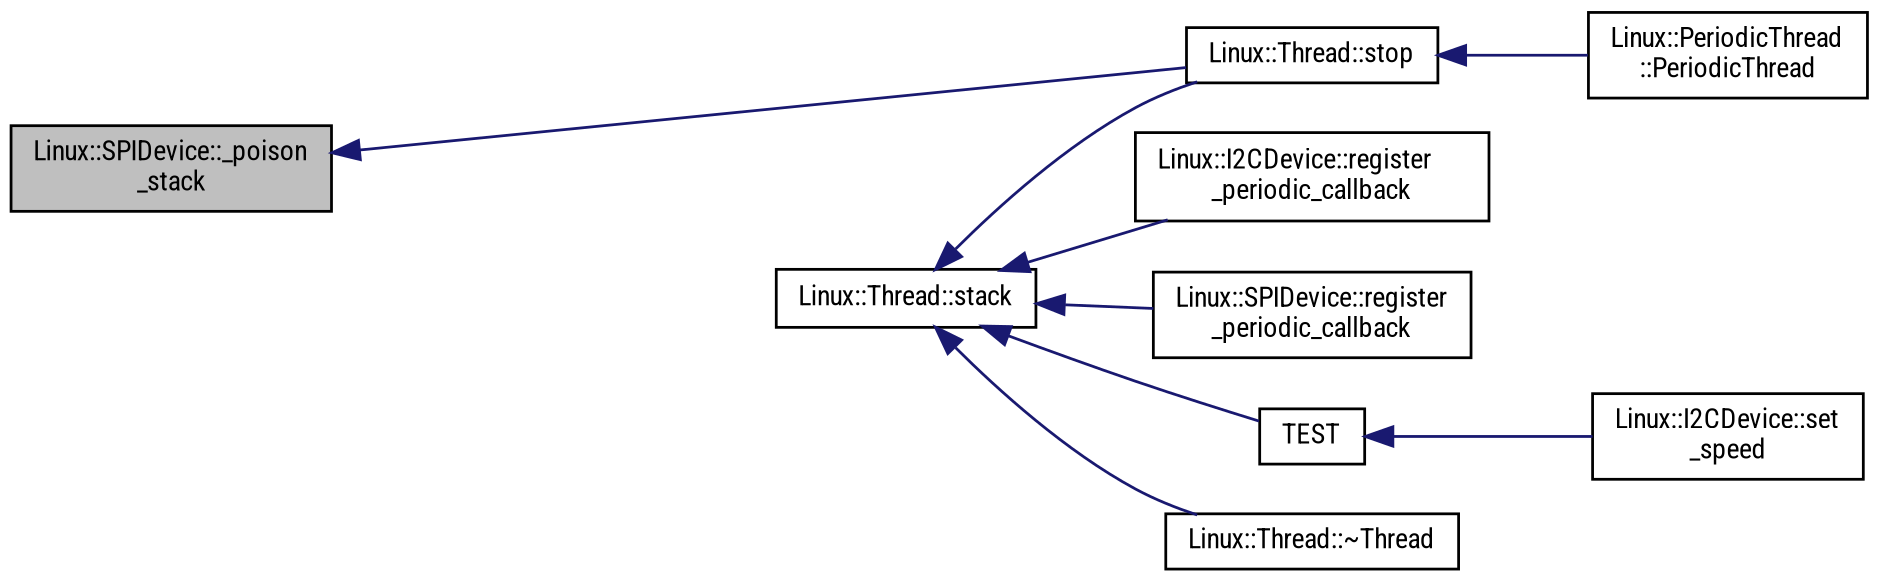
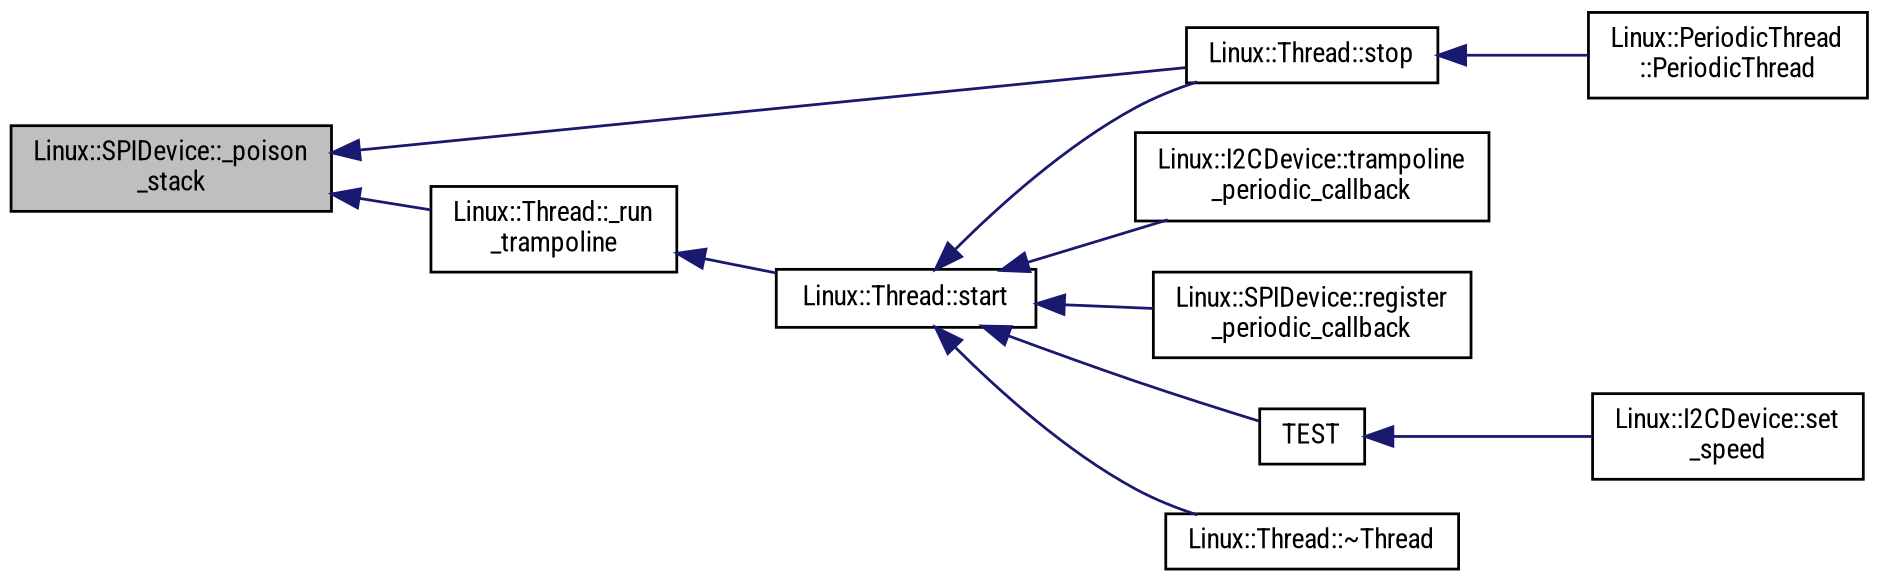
(1312, 177) -> (1312, 177)
none -> (554, 229)
(906, 298) -> (906, 298)
